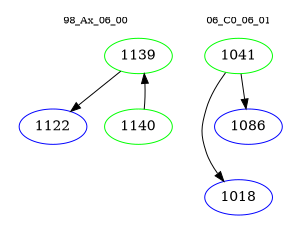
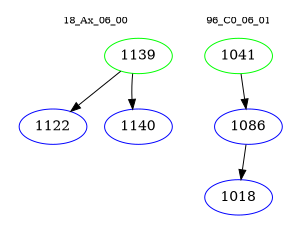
(96, 21) -> (96, 21)
(239, 21) -> (239, 21)
(145, 96) -> (132, 86)
(203, 122) -> (244, 157)
(138, 127) -> (138, 127)
